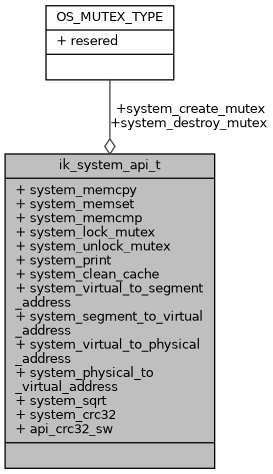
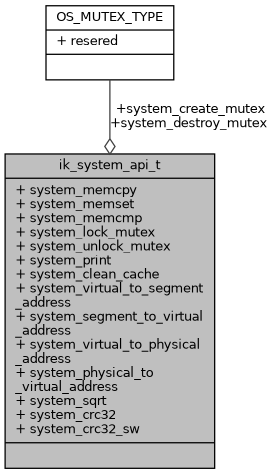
(65, 429) -> (78, 429)
